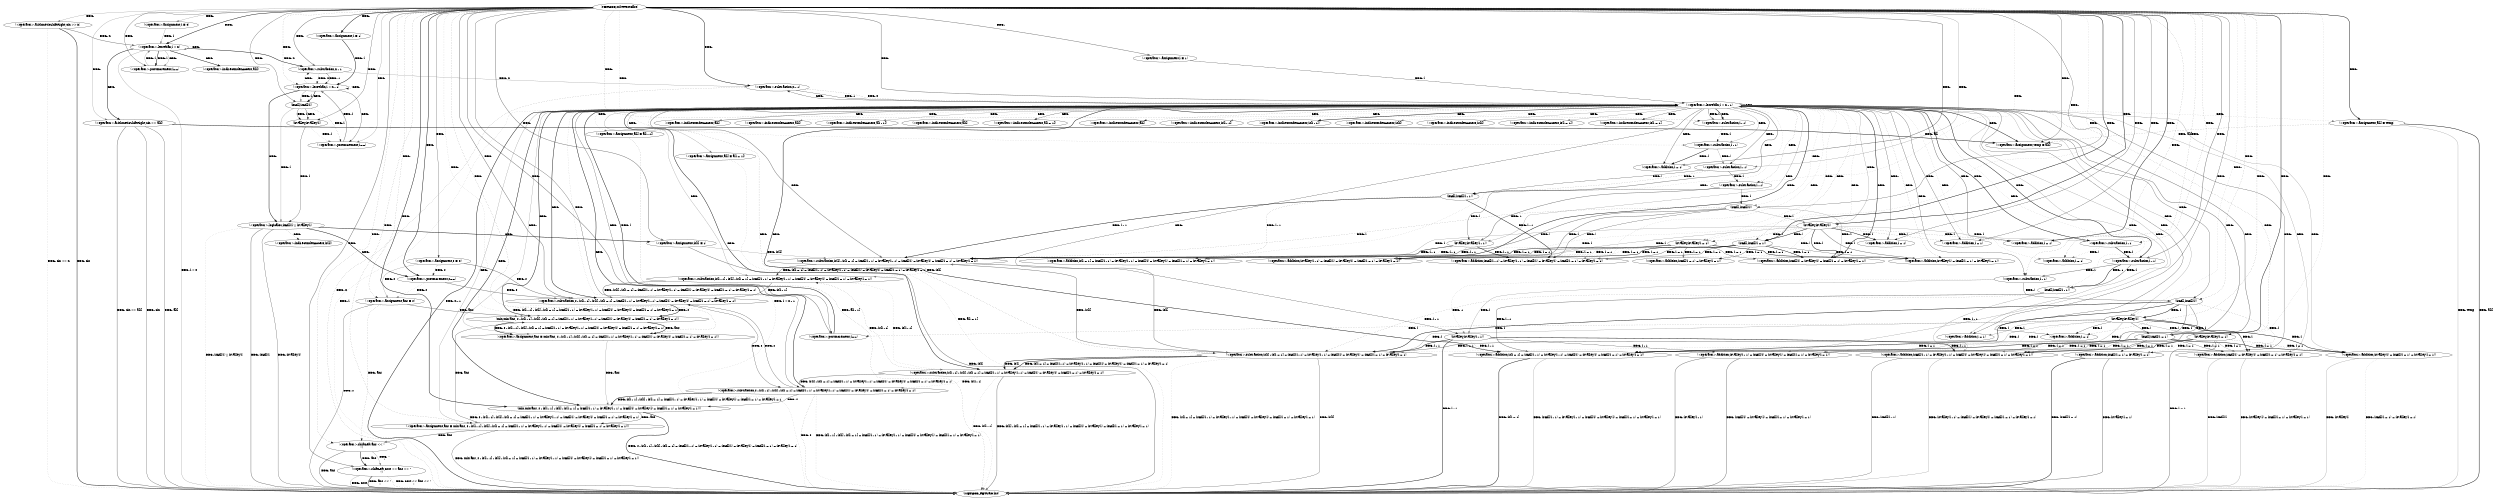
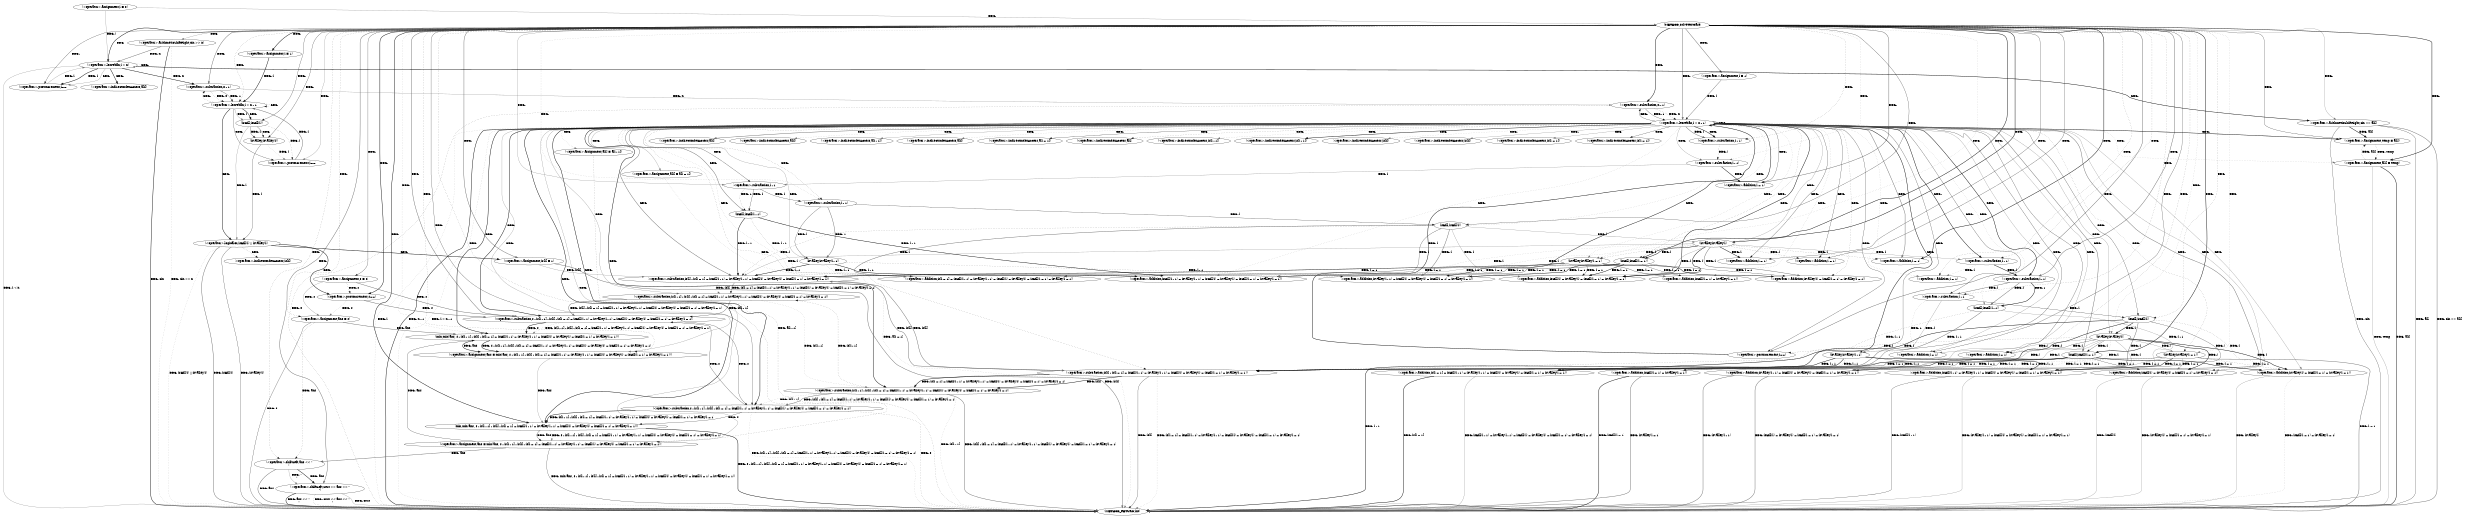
(385, 9) -> (895, 16)
none -> (2378, 151)
